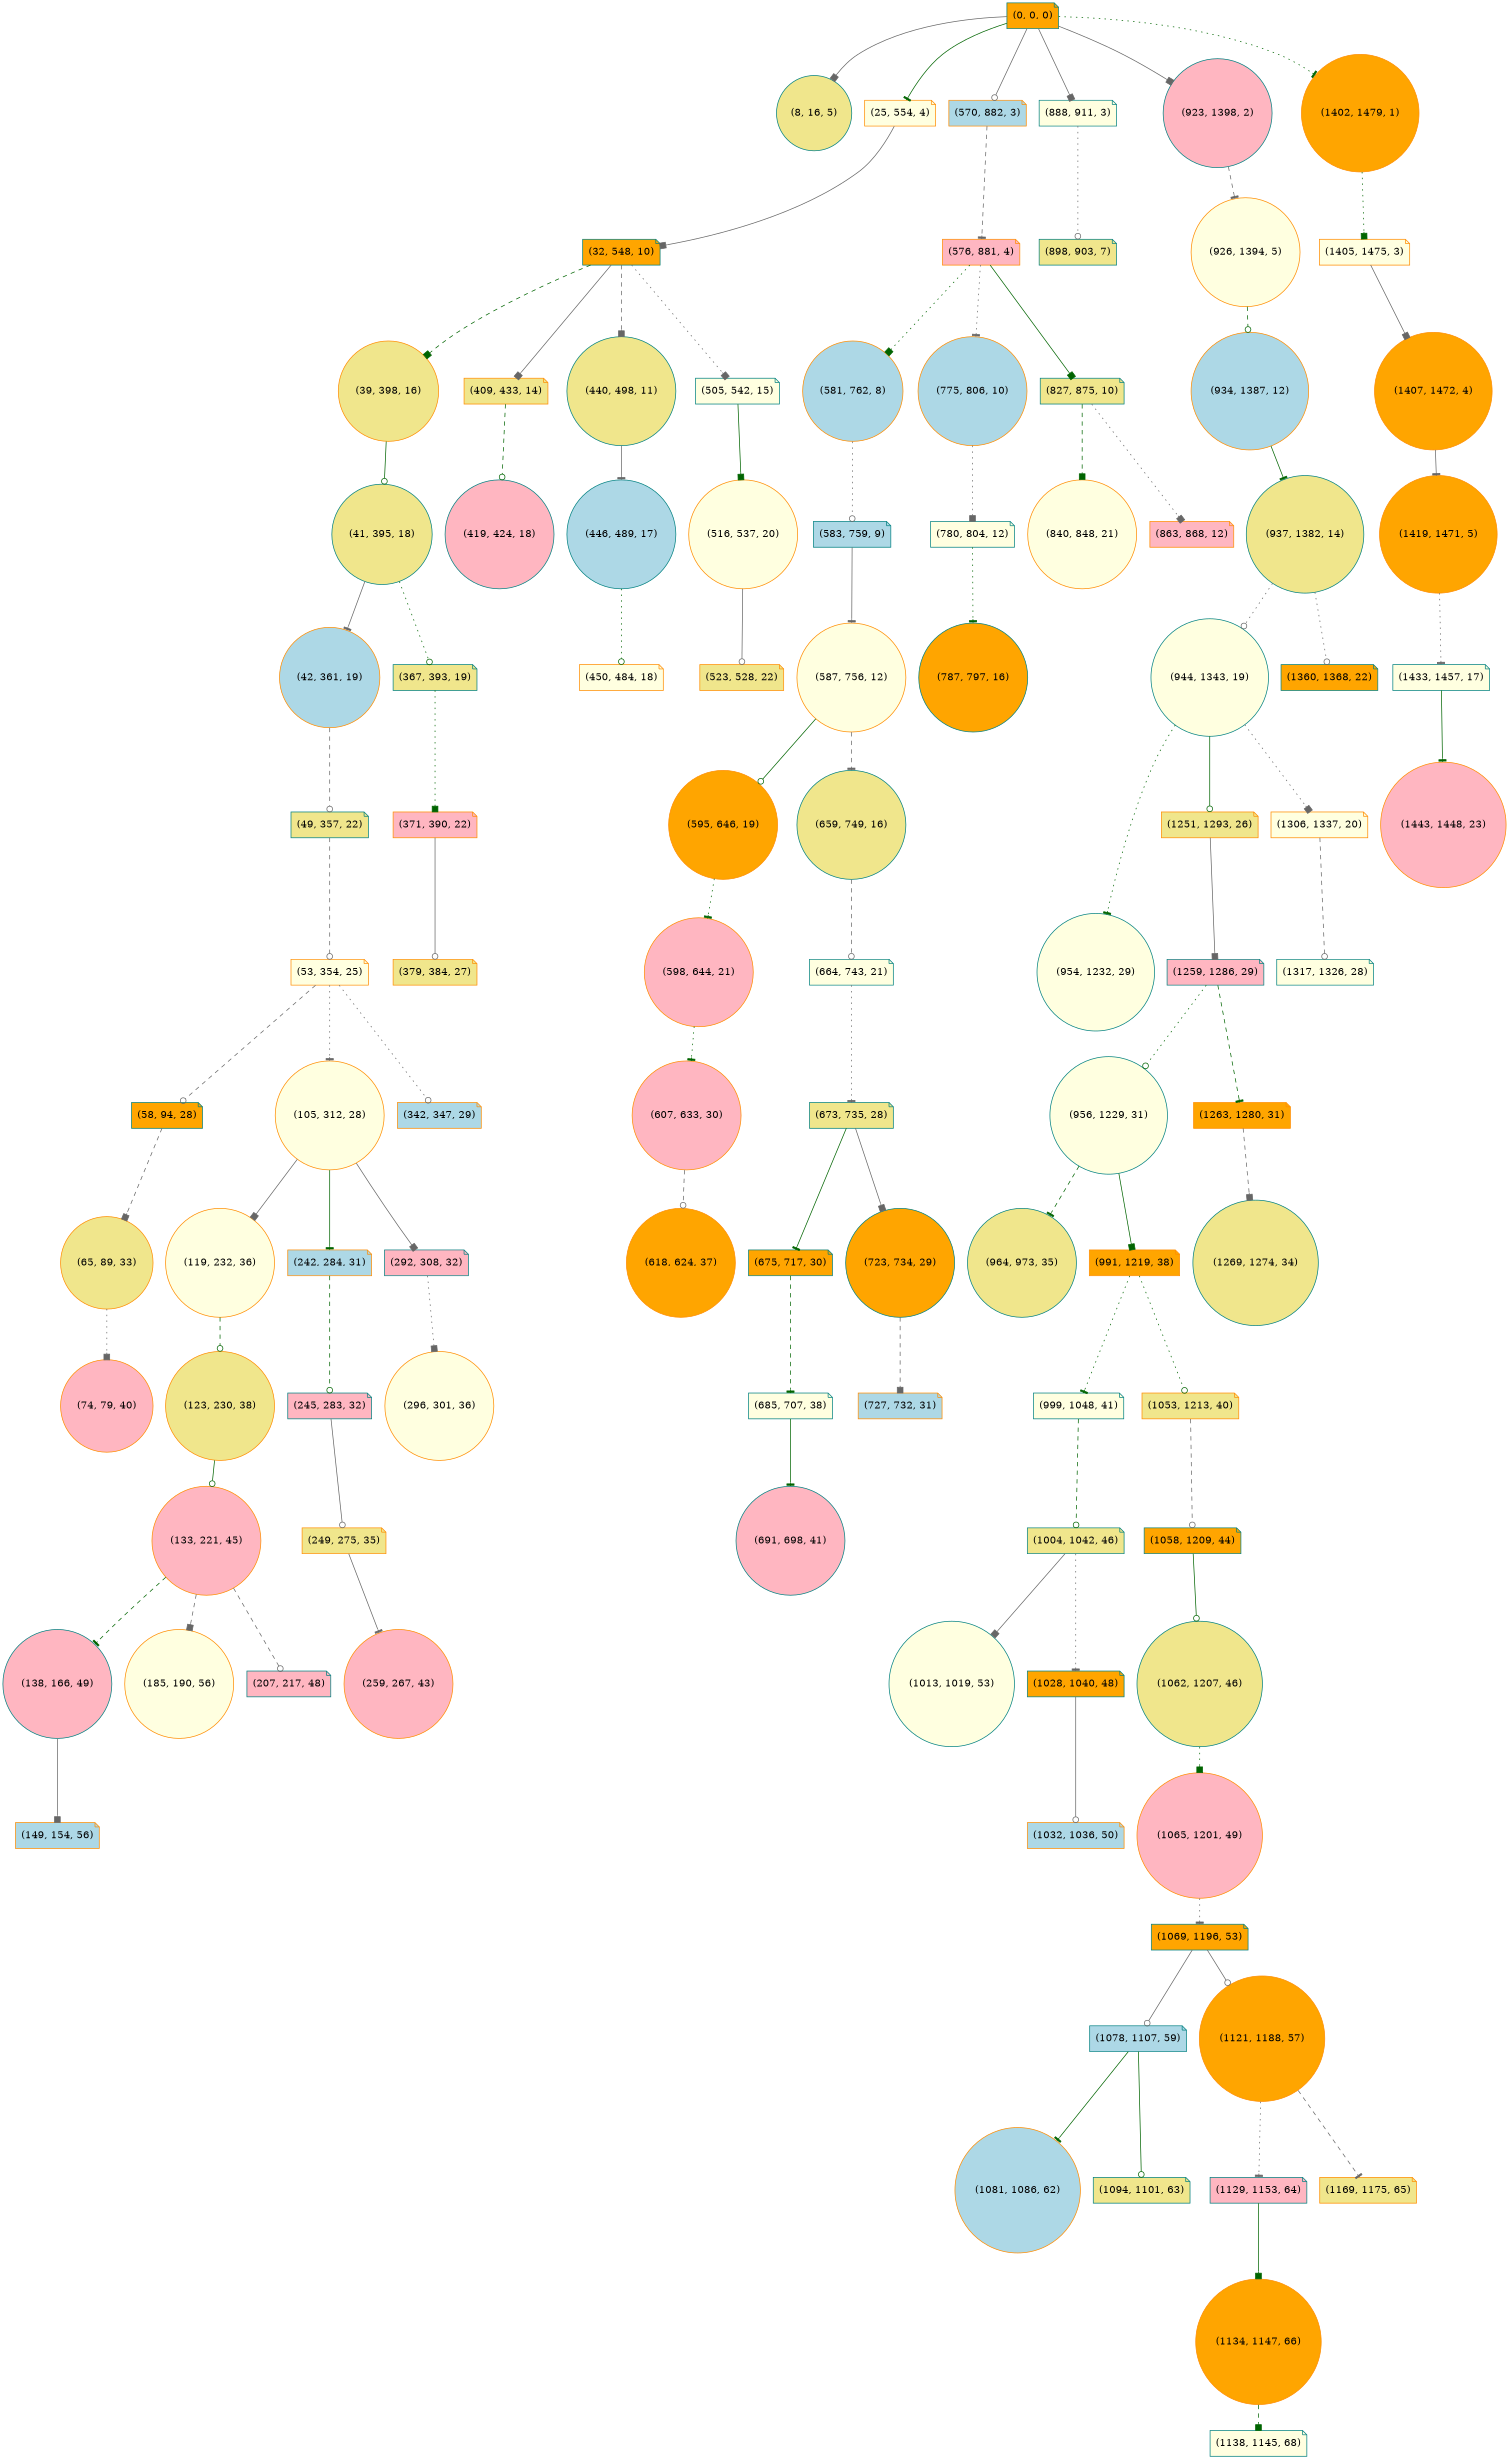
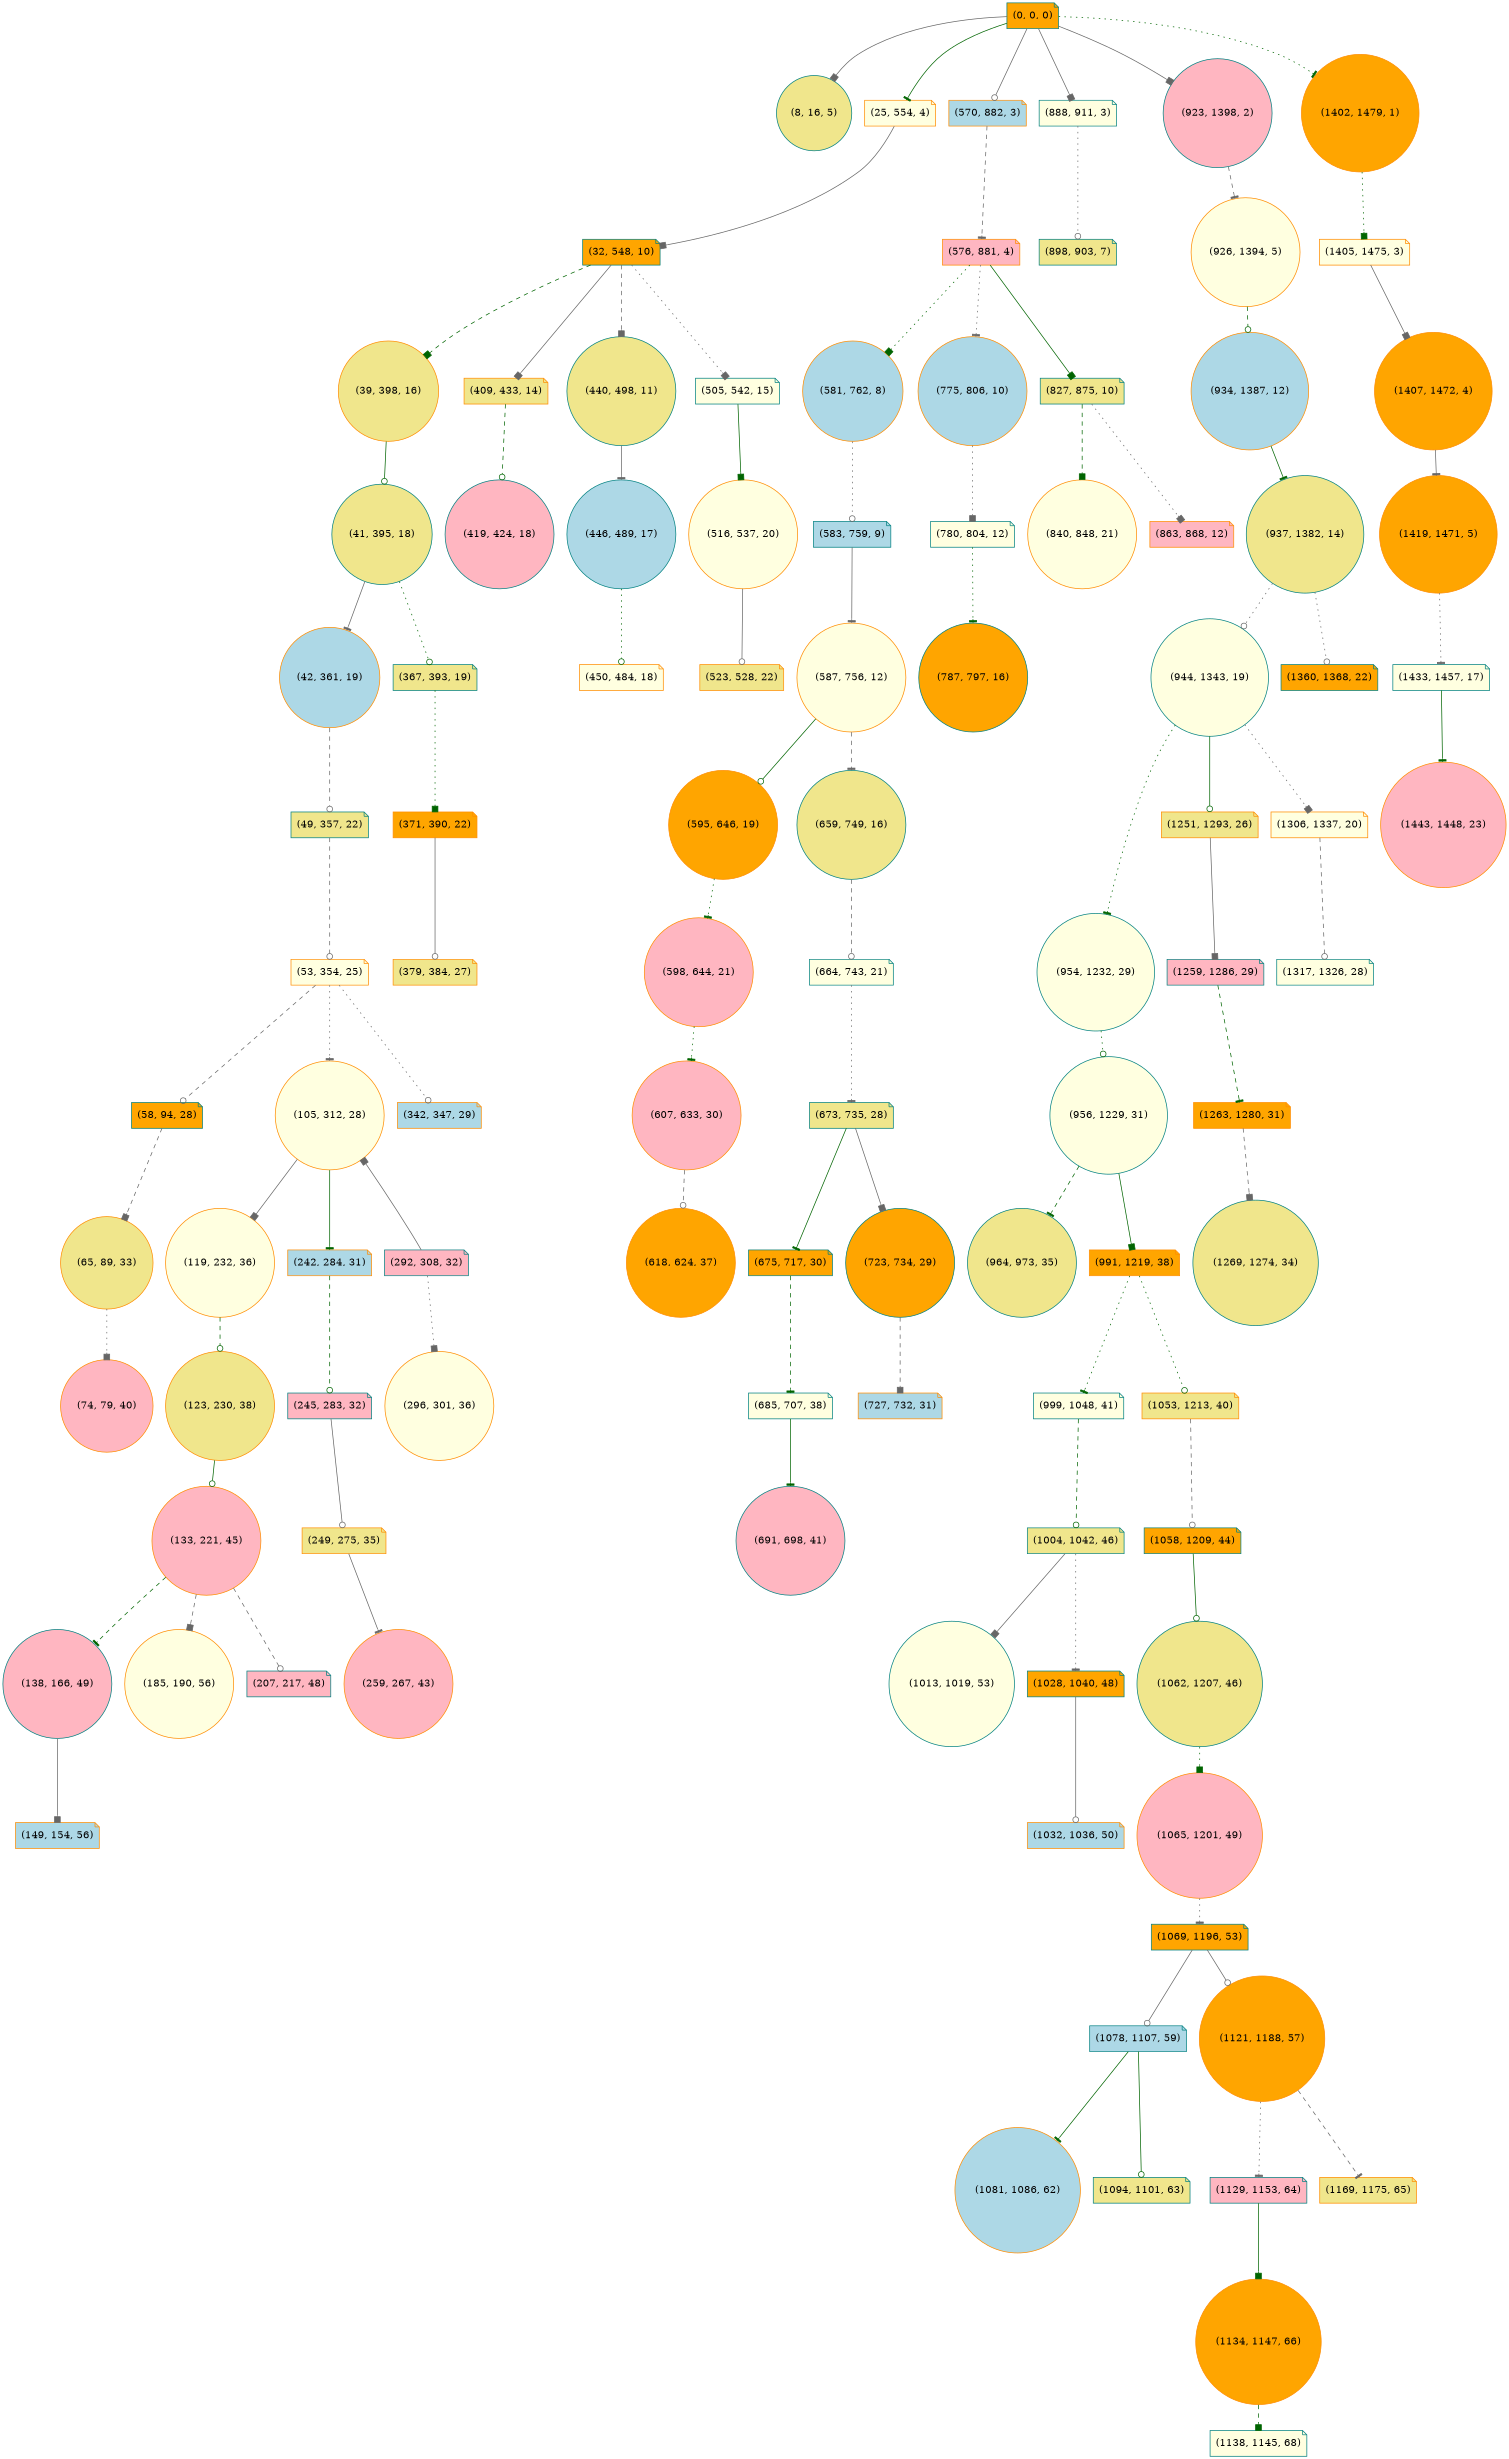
(435, 825) -> (435, 825)
(1177, 1024) -> (1102, 1041)
(383, 1204) -> (395, 1207)
